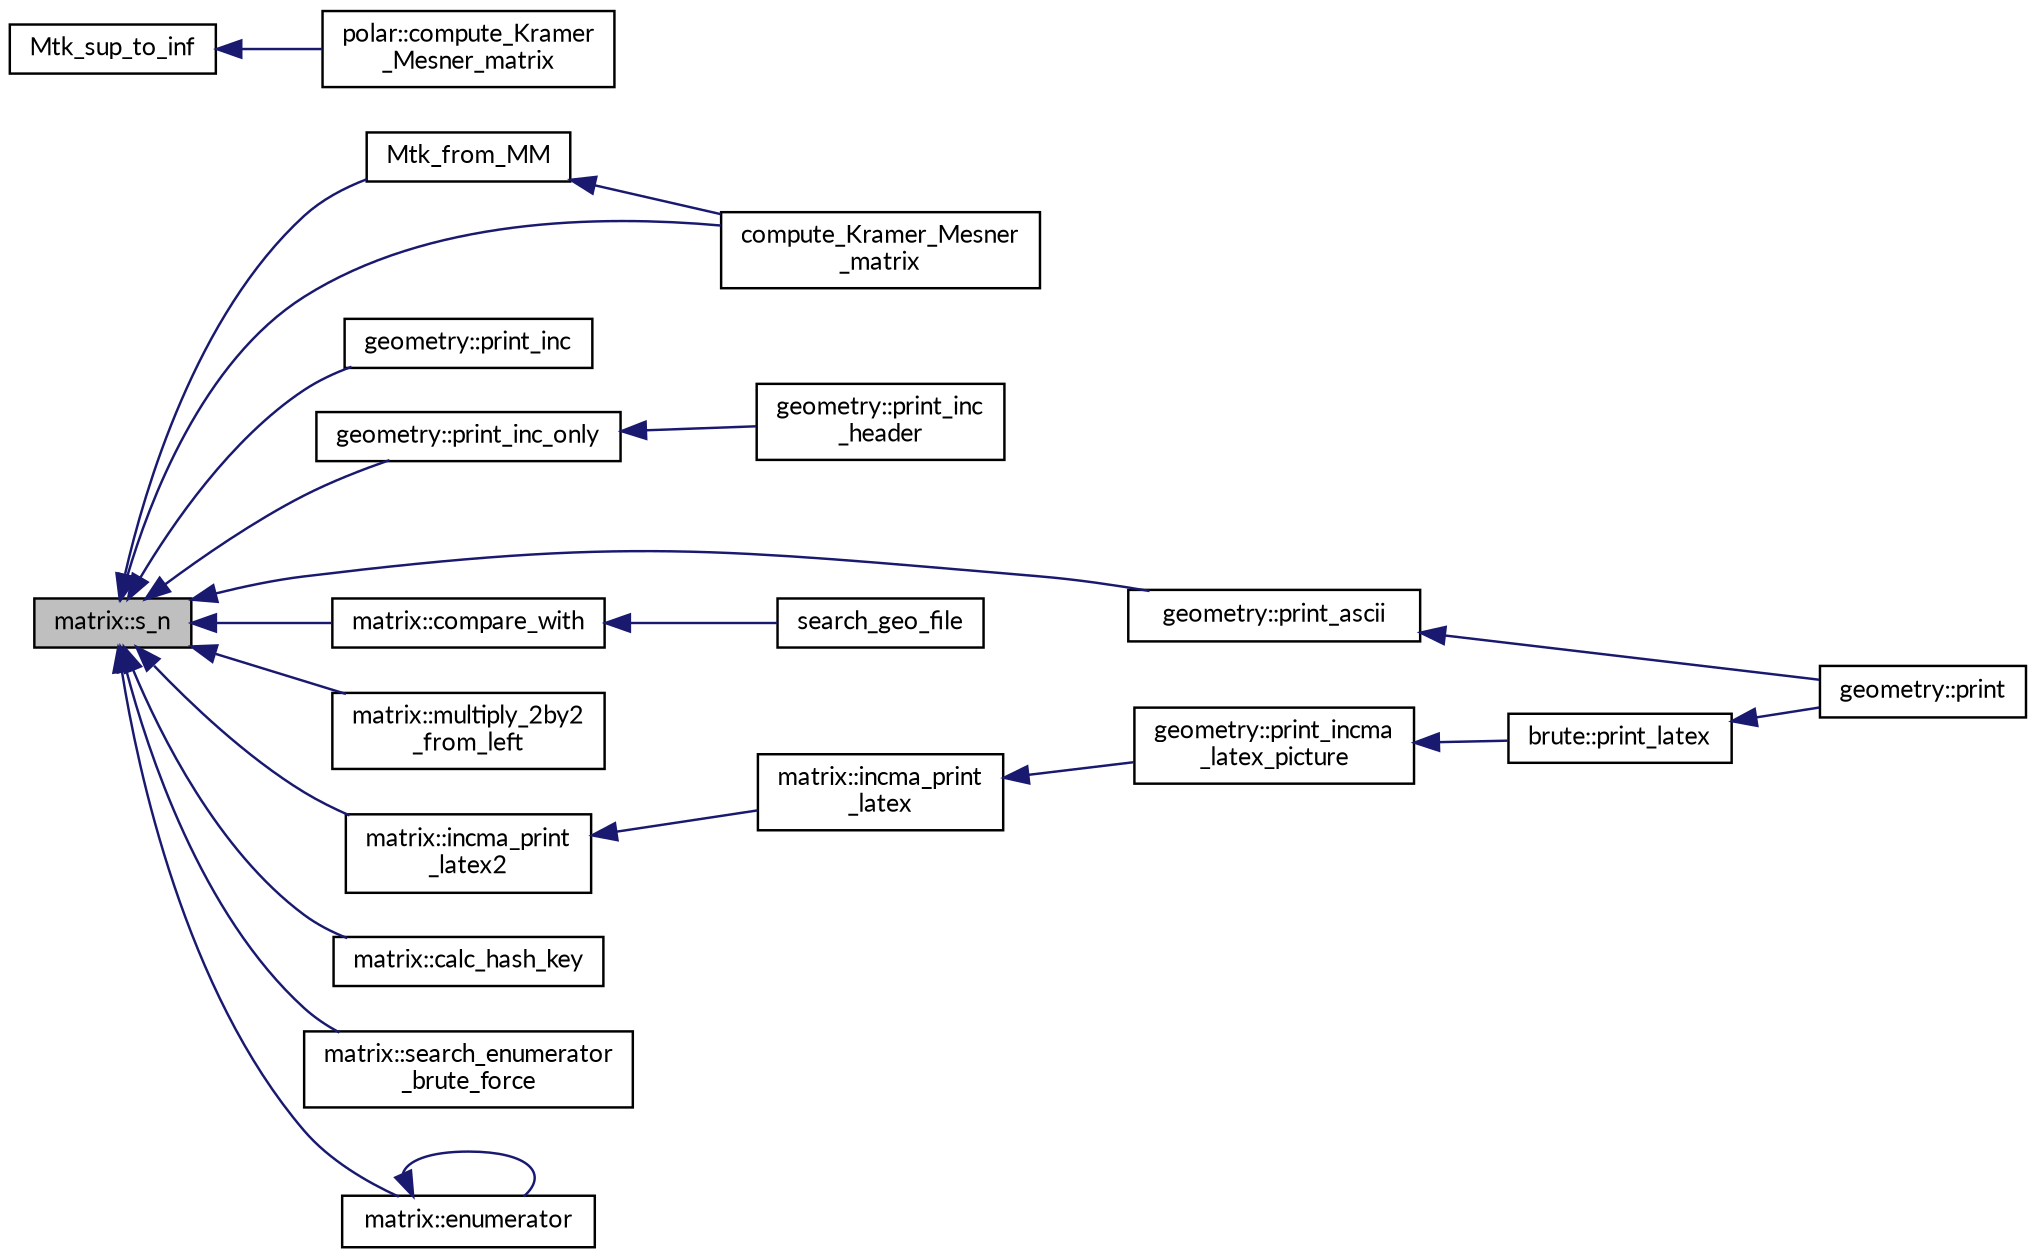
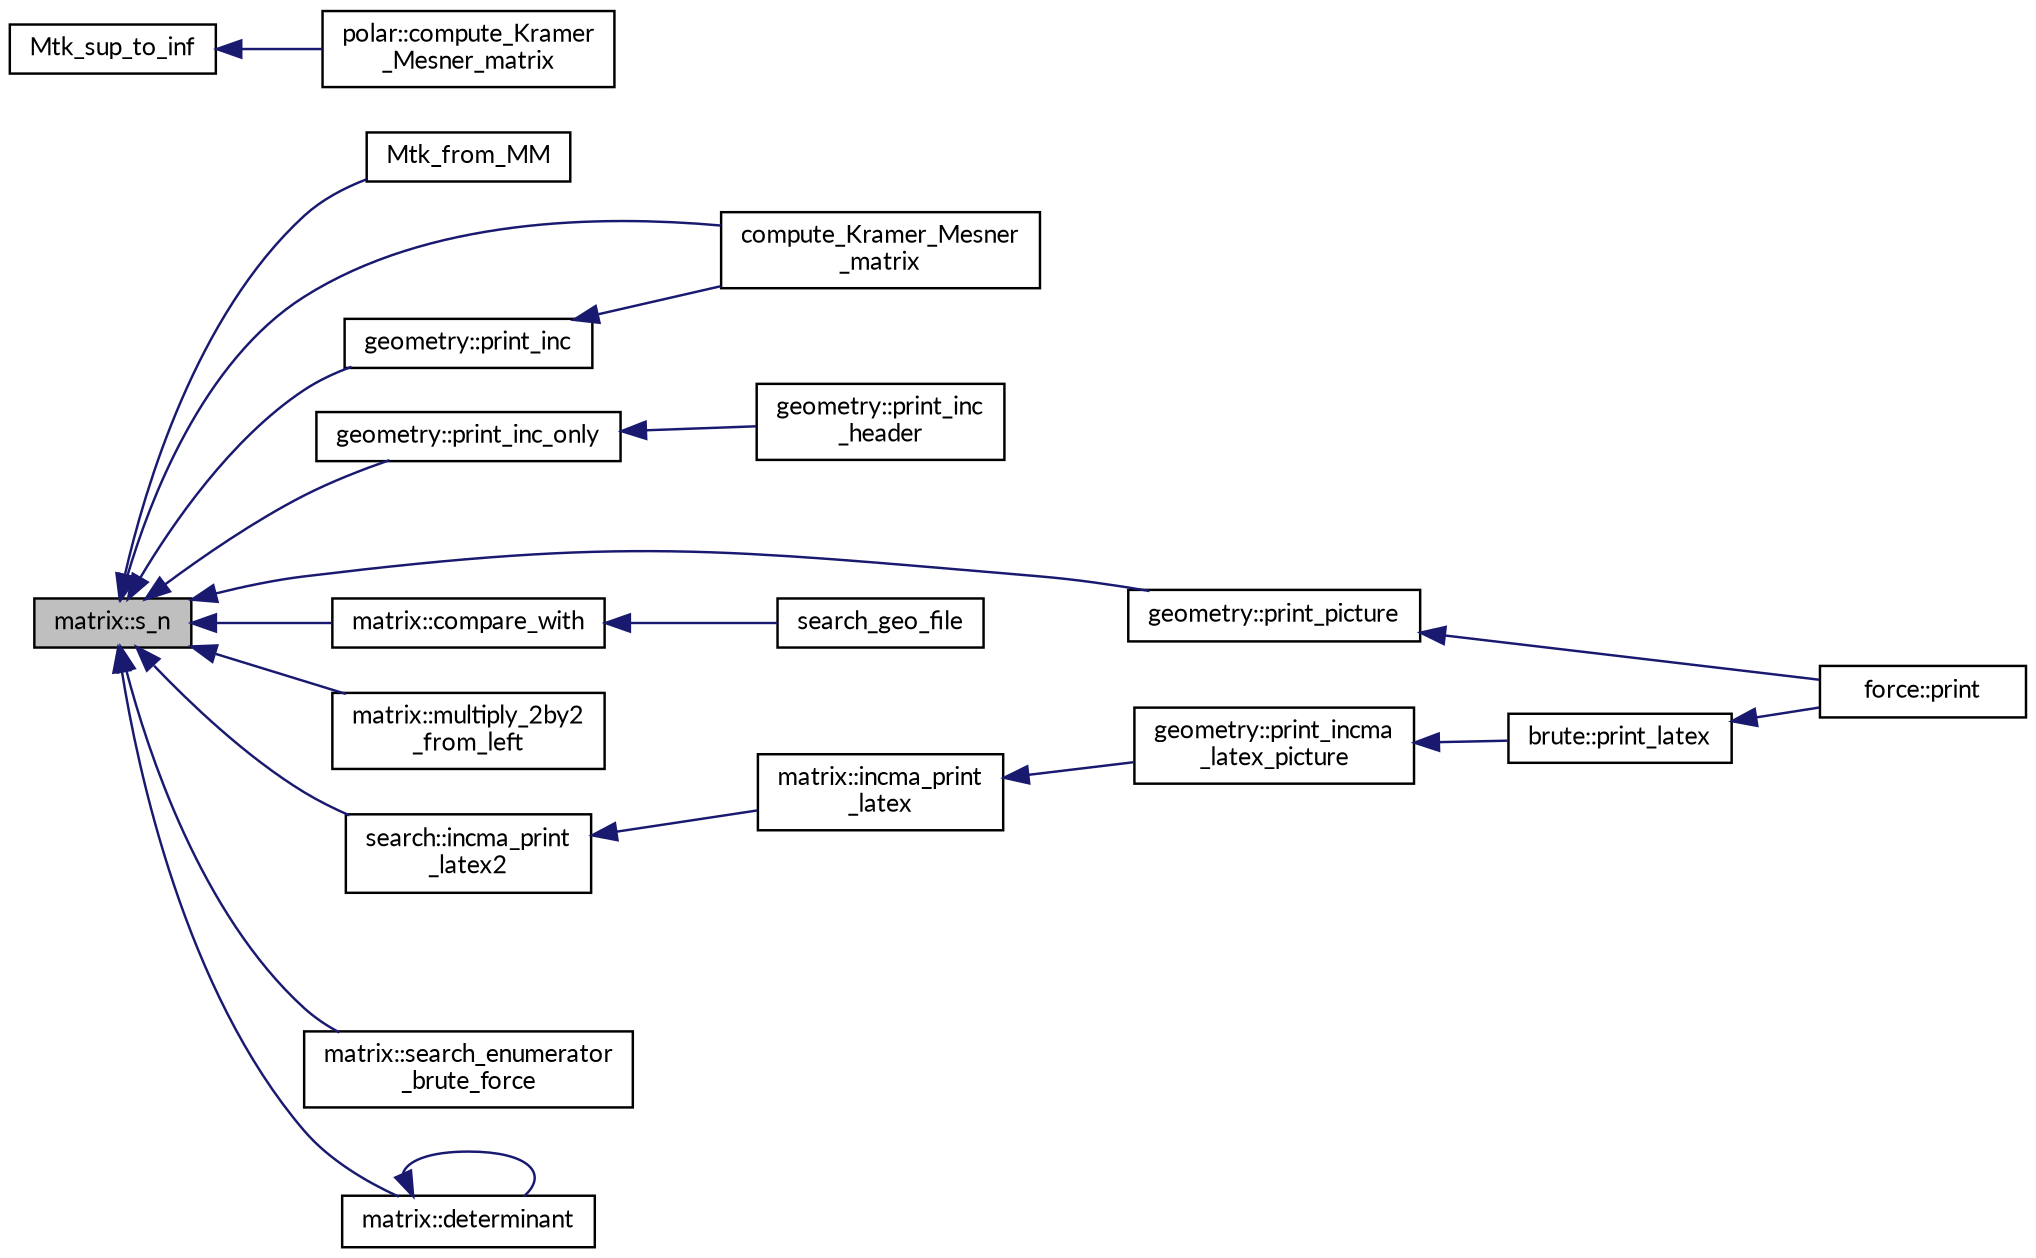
(658, 200) -> (660, 300)
(1274, 616) -> (1274, 616)
(1923, 692) -> (1923, 692)
(468, 854) -> (468, 854)
(468, 961) -> none
(468, 1221) -> (468, 1221)
